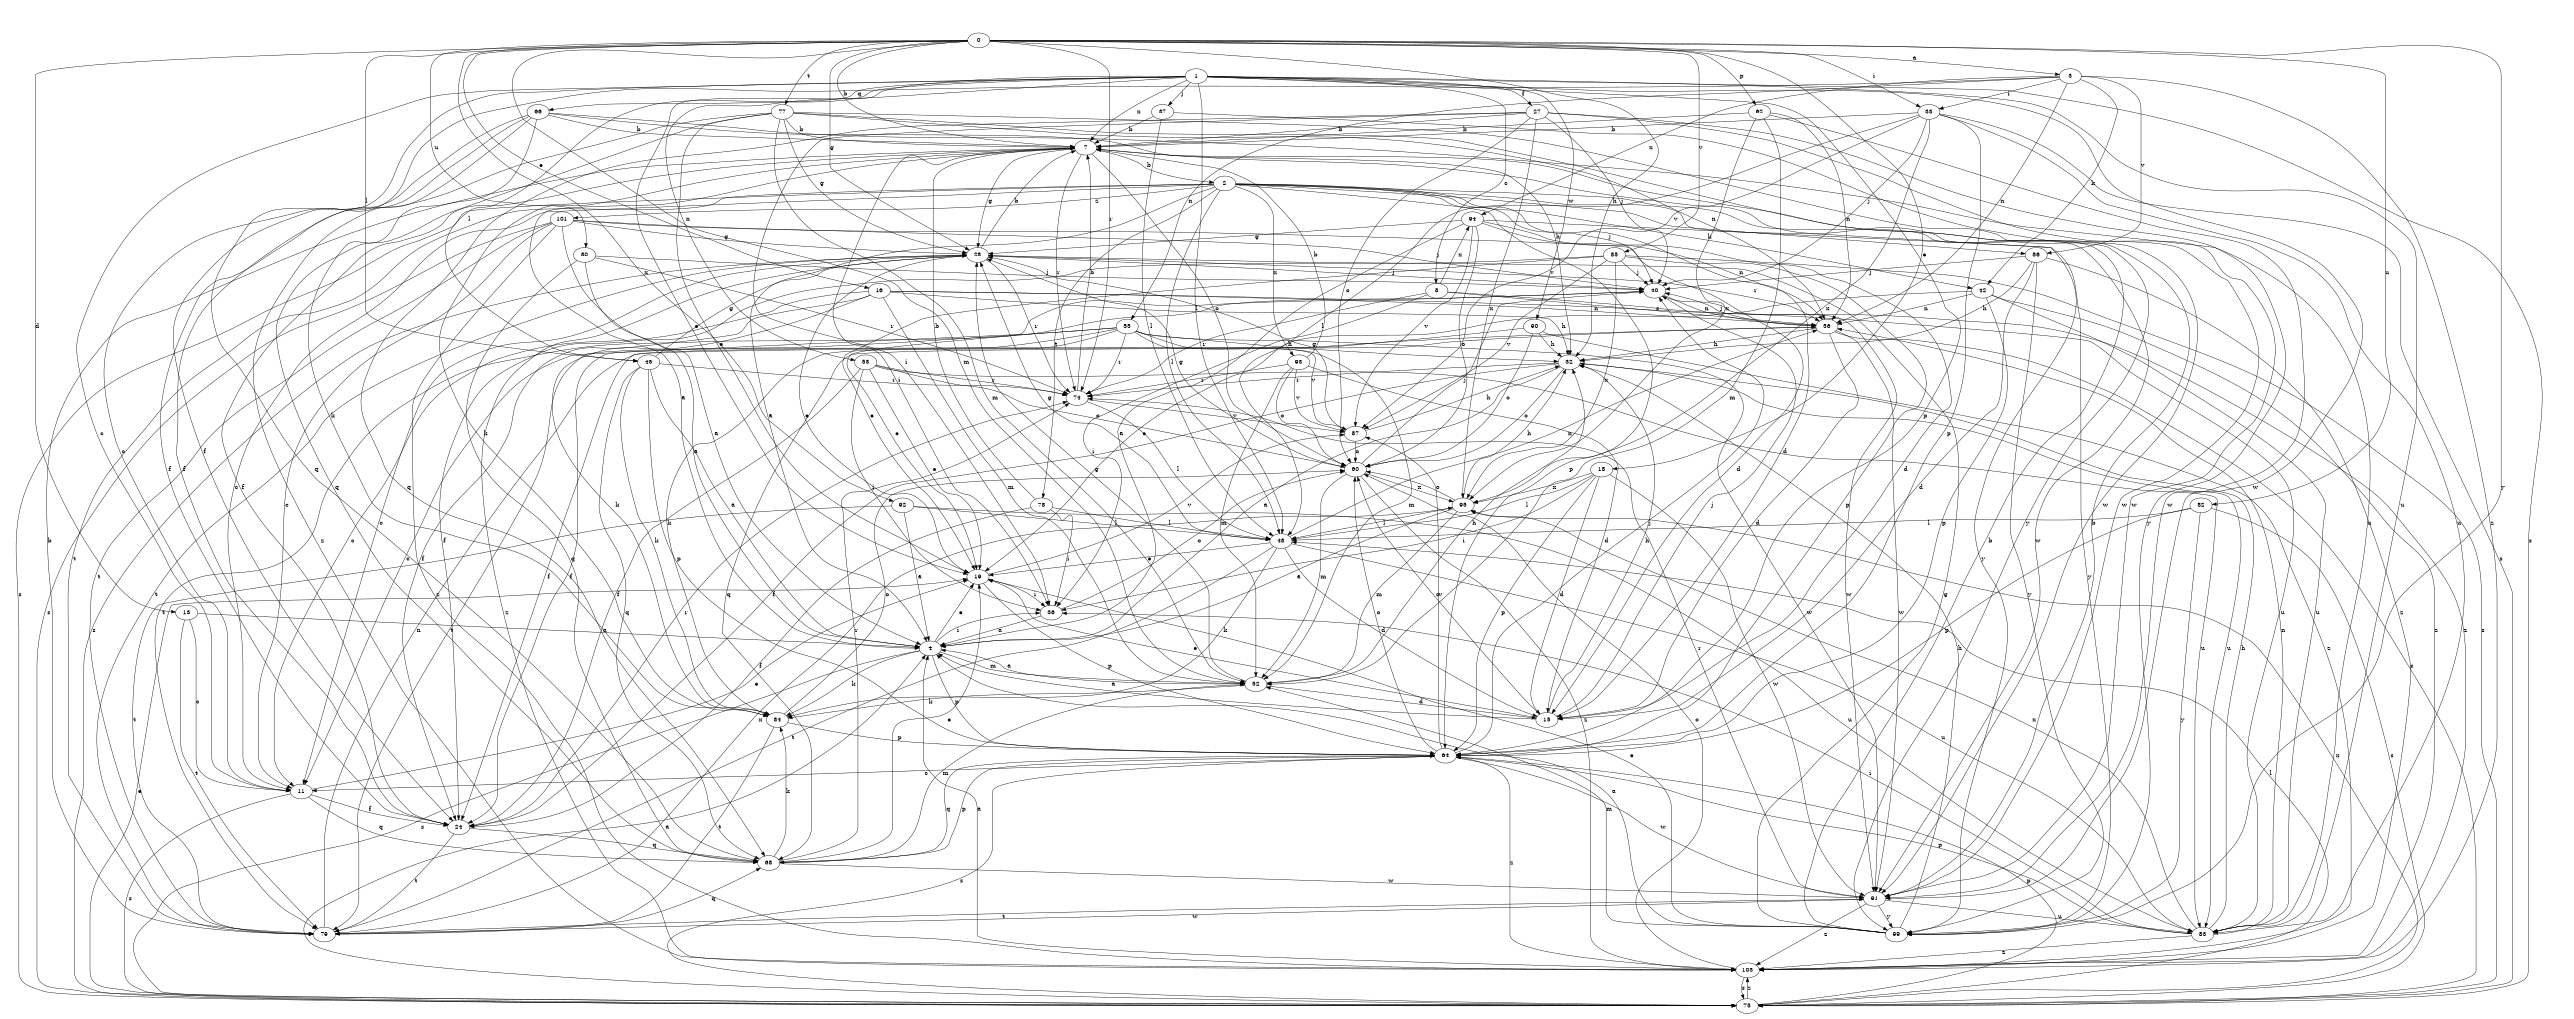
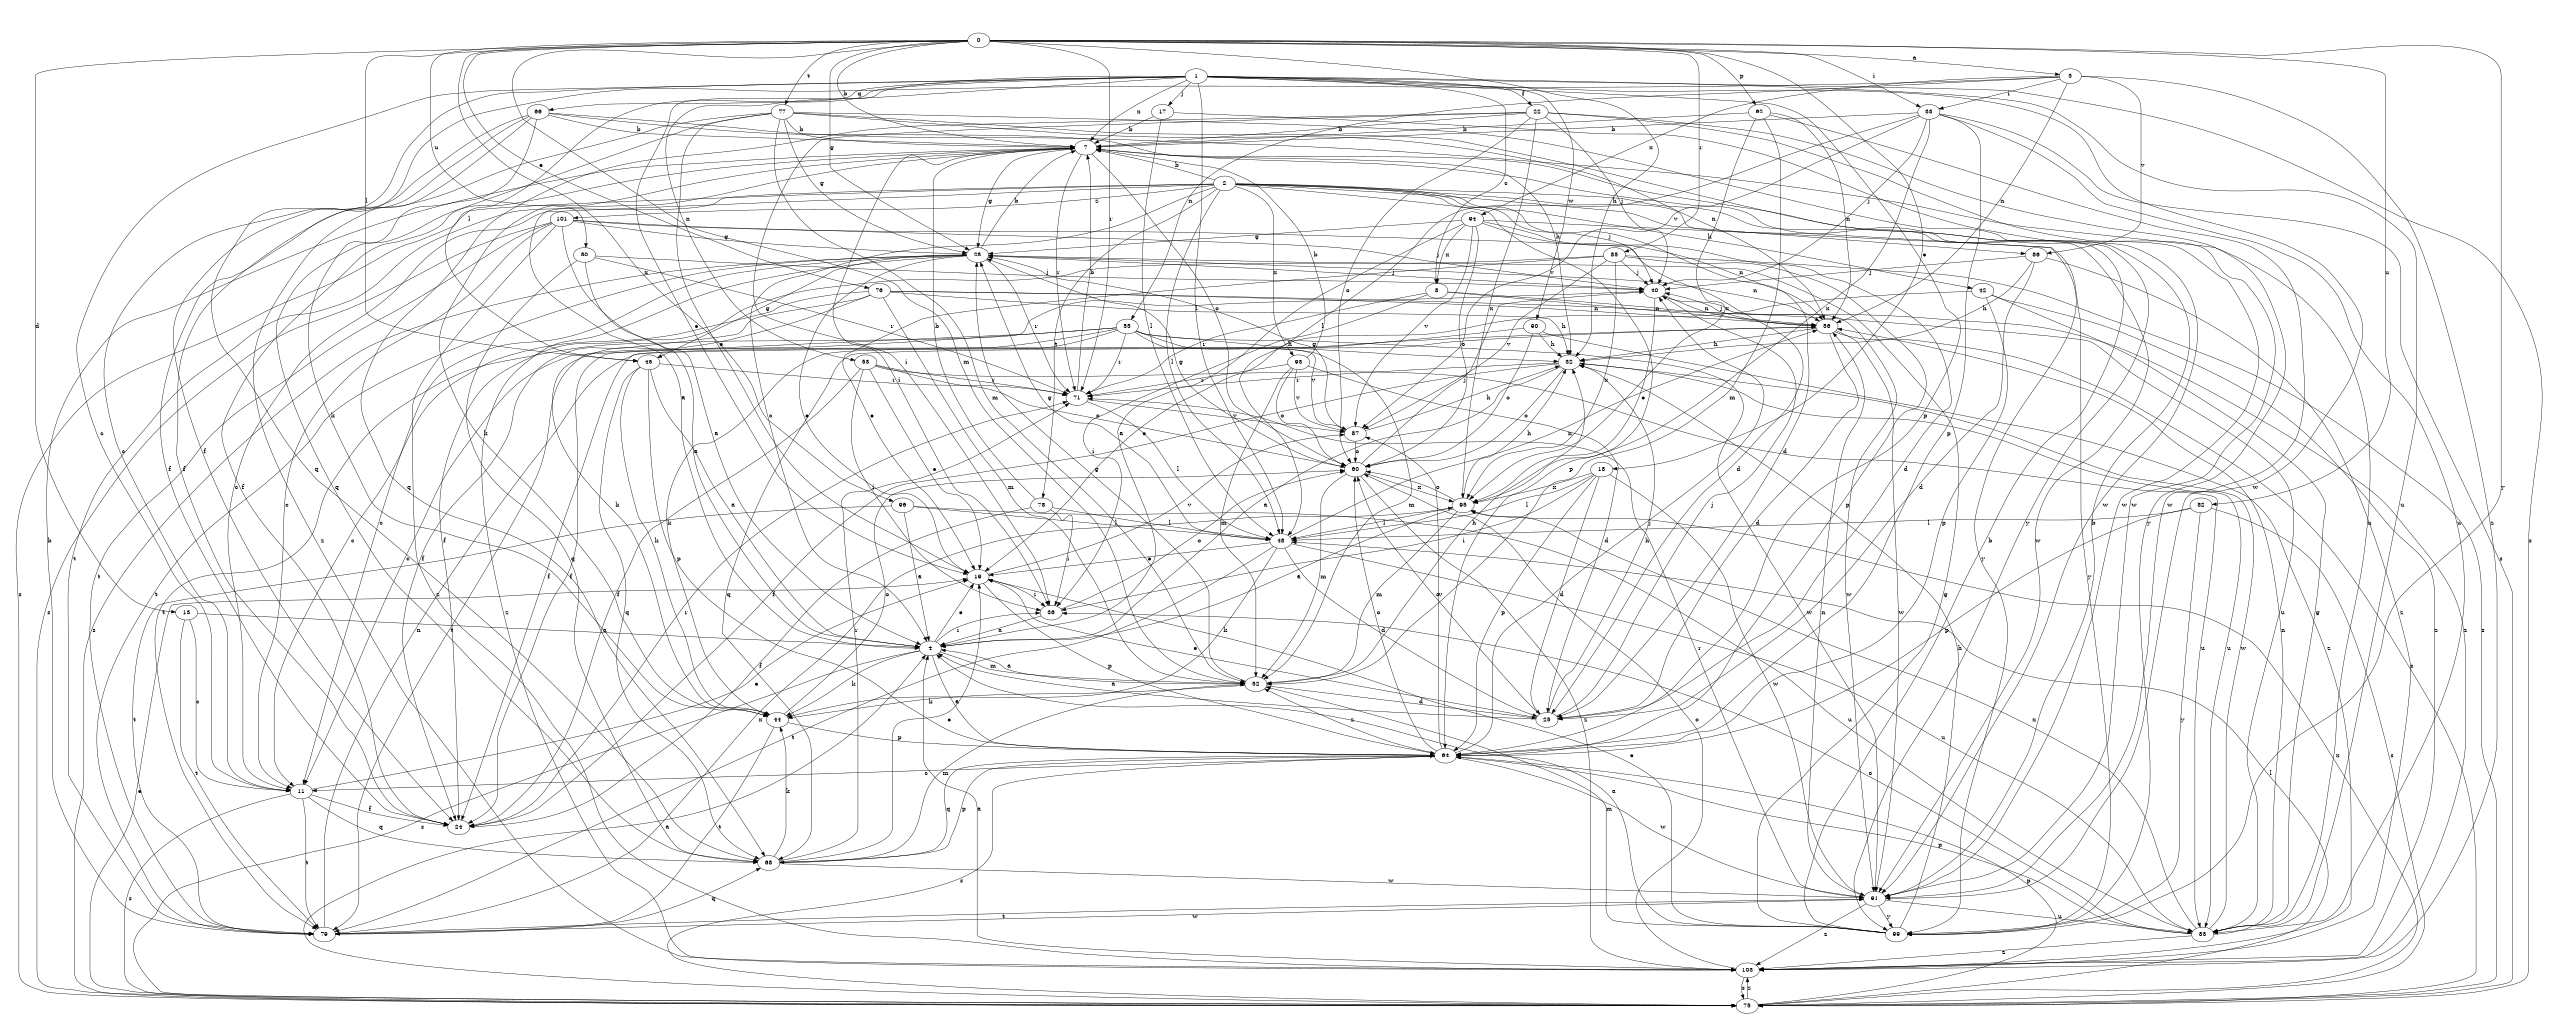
(1163, 112) -> (1163, 112)
(1537, 112) -> (1537, 112)
(1701, 148) -> (1701, 148)
(1149, 169) -> (1158, 164)
(2080, 191) -> none
(1454, 257) -> (1445, 249)
(800, 279) -> (808, 285)
(879, 291) -> (879, 291)
(1755, 291) -> (1755, 291)
(1658, 309) -> (1658, 309)
(1907, 310) -> (1820, 623)
(1120, 318) -> (1612, 440)
(1077, 398) -> (1077, 398)
(771, 416) -> (771, 416)
(903, 505) -> (903, 505)
(2318, 613) -> (2318, 613)
(2243, 648) -> (2243, 648)
(2041, 667) -> none
(957, 702) -> (957, 702)
(777, 720) -> (777, 720)
(1547, 720) -> (1547, 720)
(1870, 774) -> (1870, 774)
(612, 842) -> none
(402, 890) -> (306, 863)
(1515, 940) -> (1350, 727)
